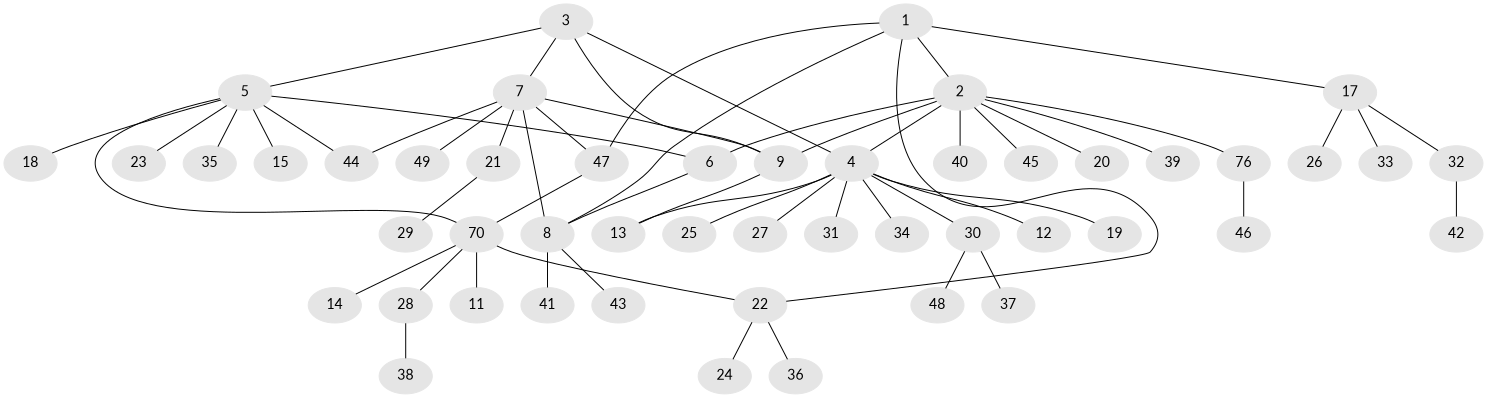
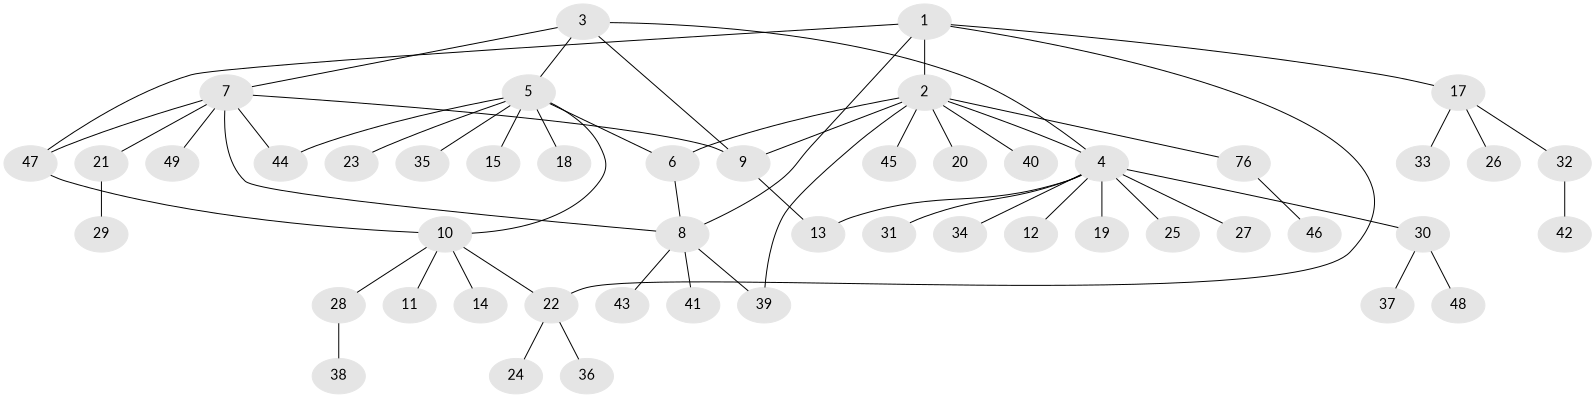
(477, 234) -> (445, 234)
none -> (723, 270)
